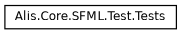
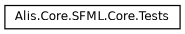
(91, 17) -> (92, 17)
